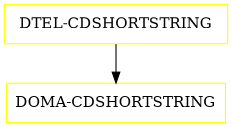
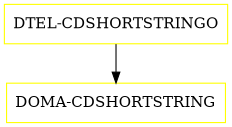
(116, 24) -> (116, 24)
